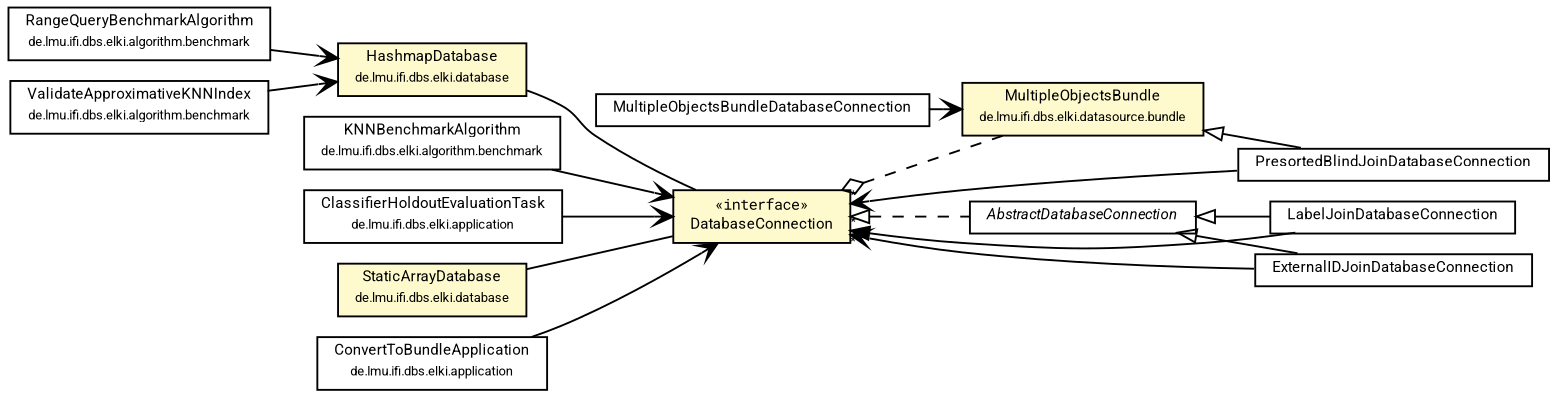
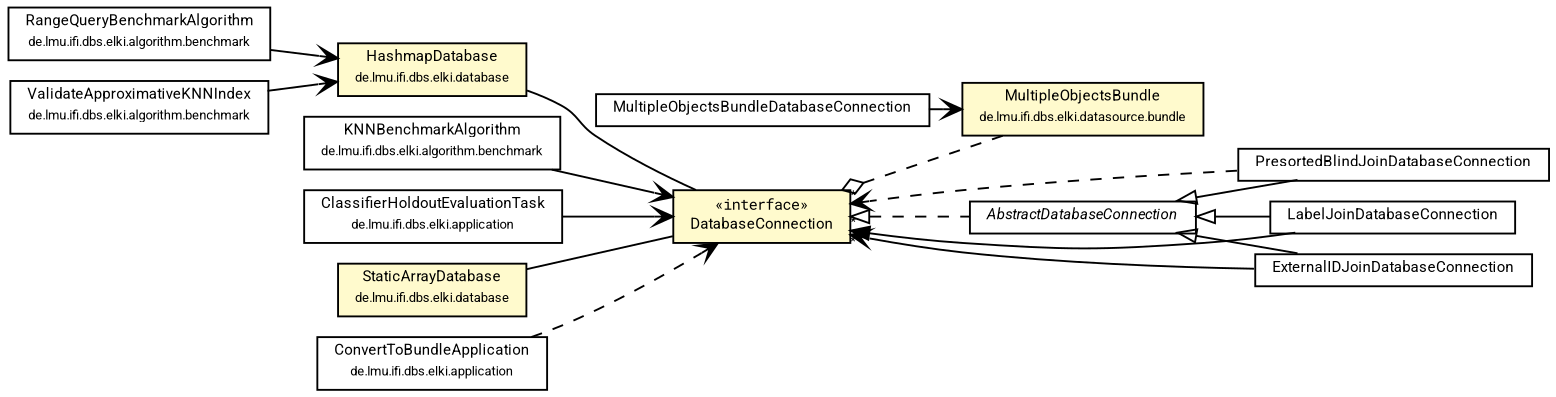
(1262, 141) -> (1247, 189)
(1053, 182) -> (1053, 182)
(618, 299) -> (618, 299)
